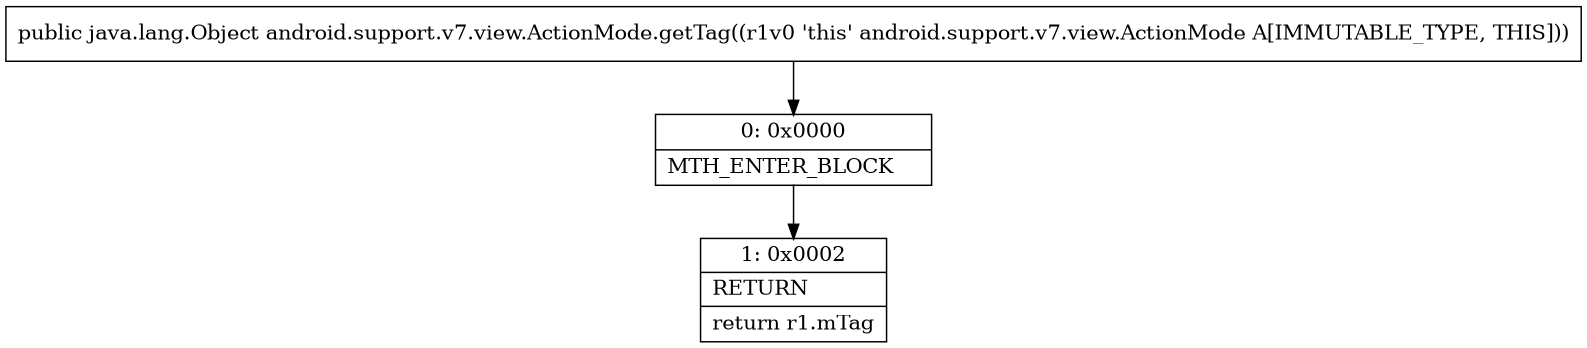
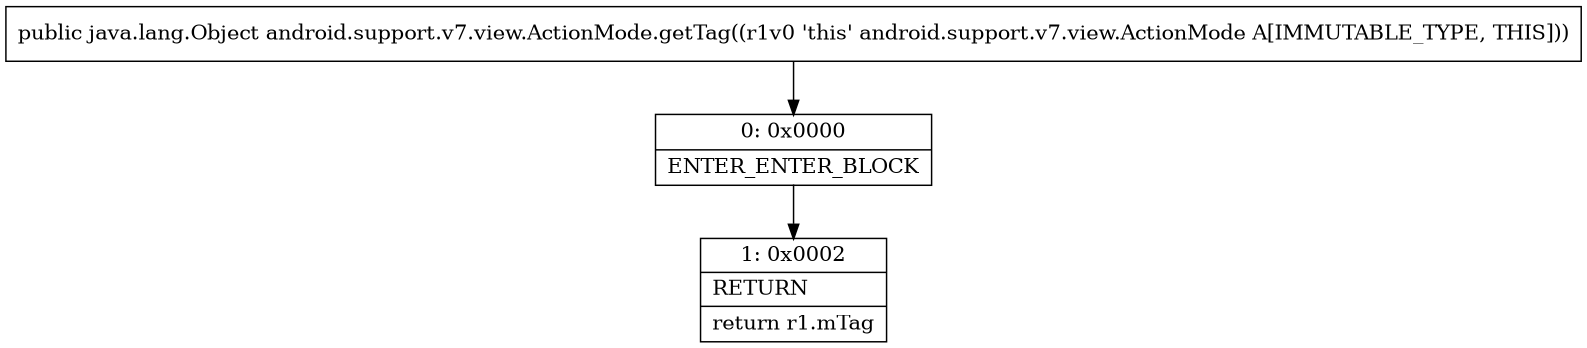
(781, 167) -> (794, 167)
